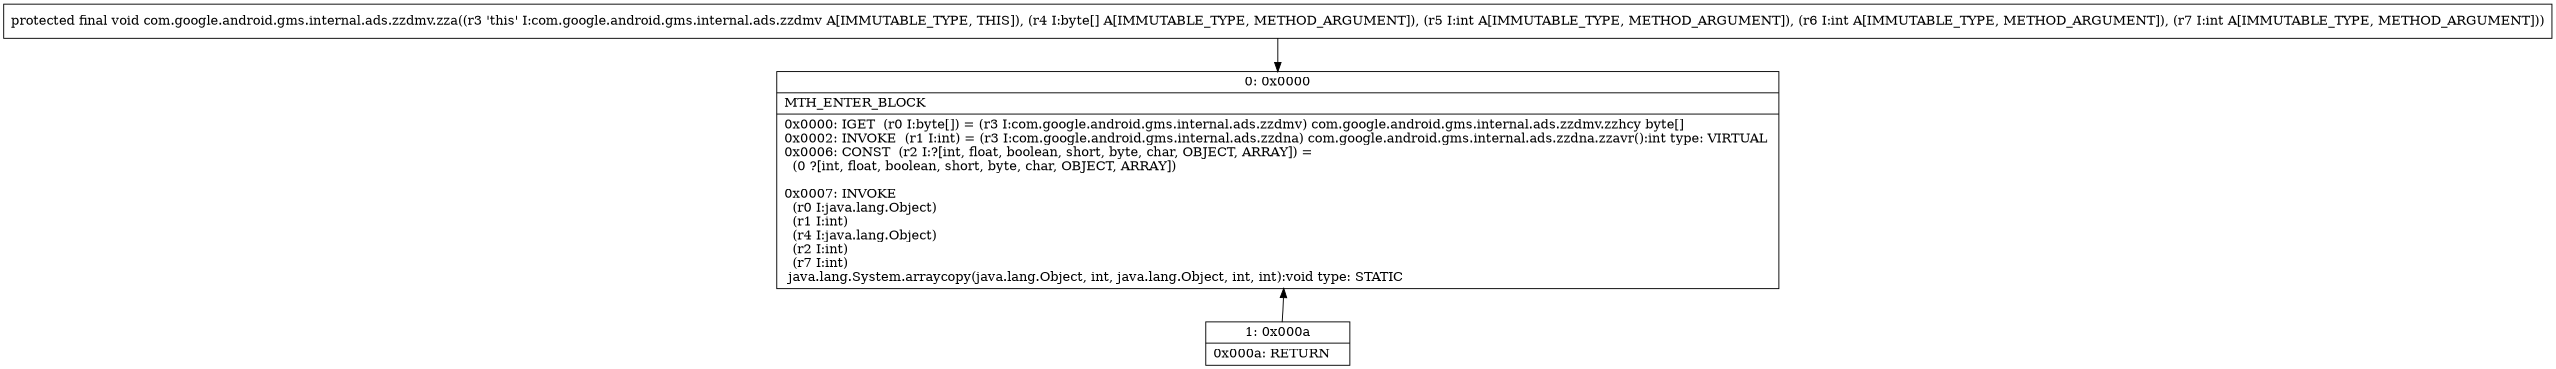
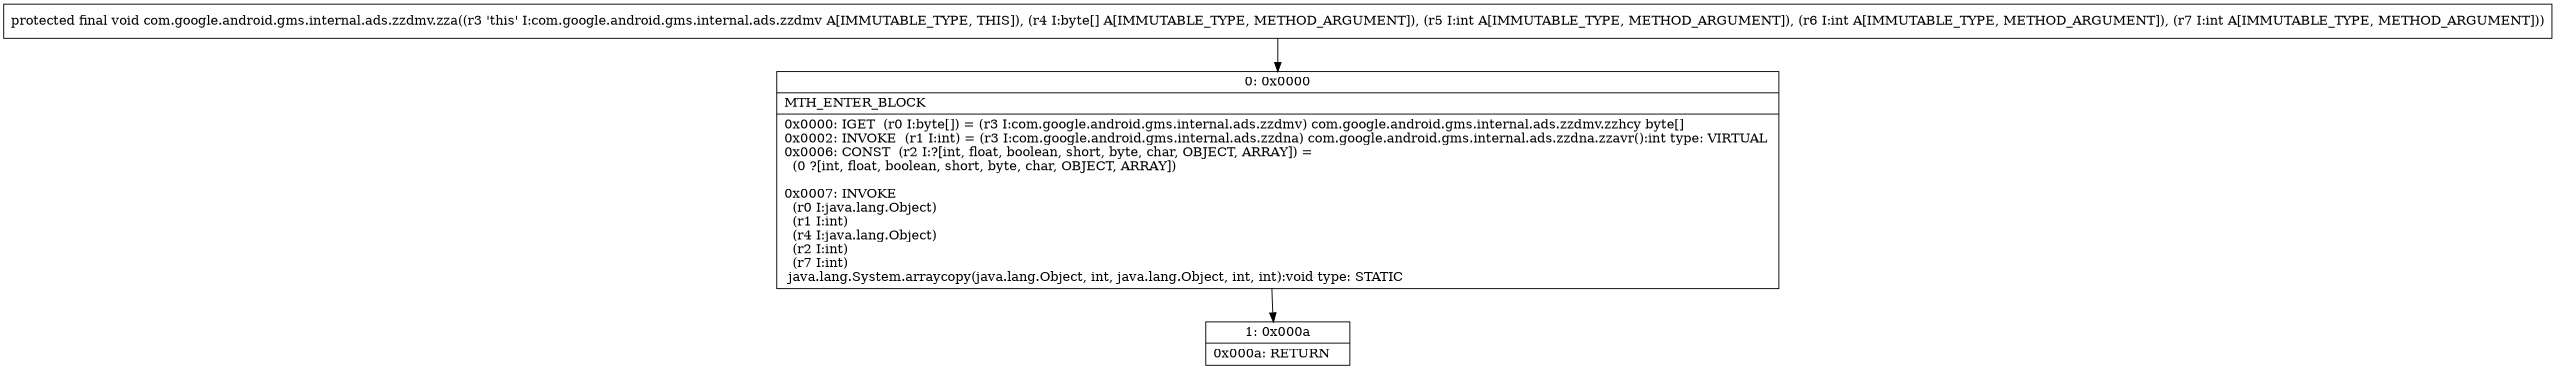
(1283, 310) -> (1272, 301)
